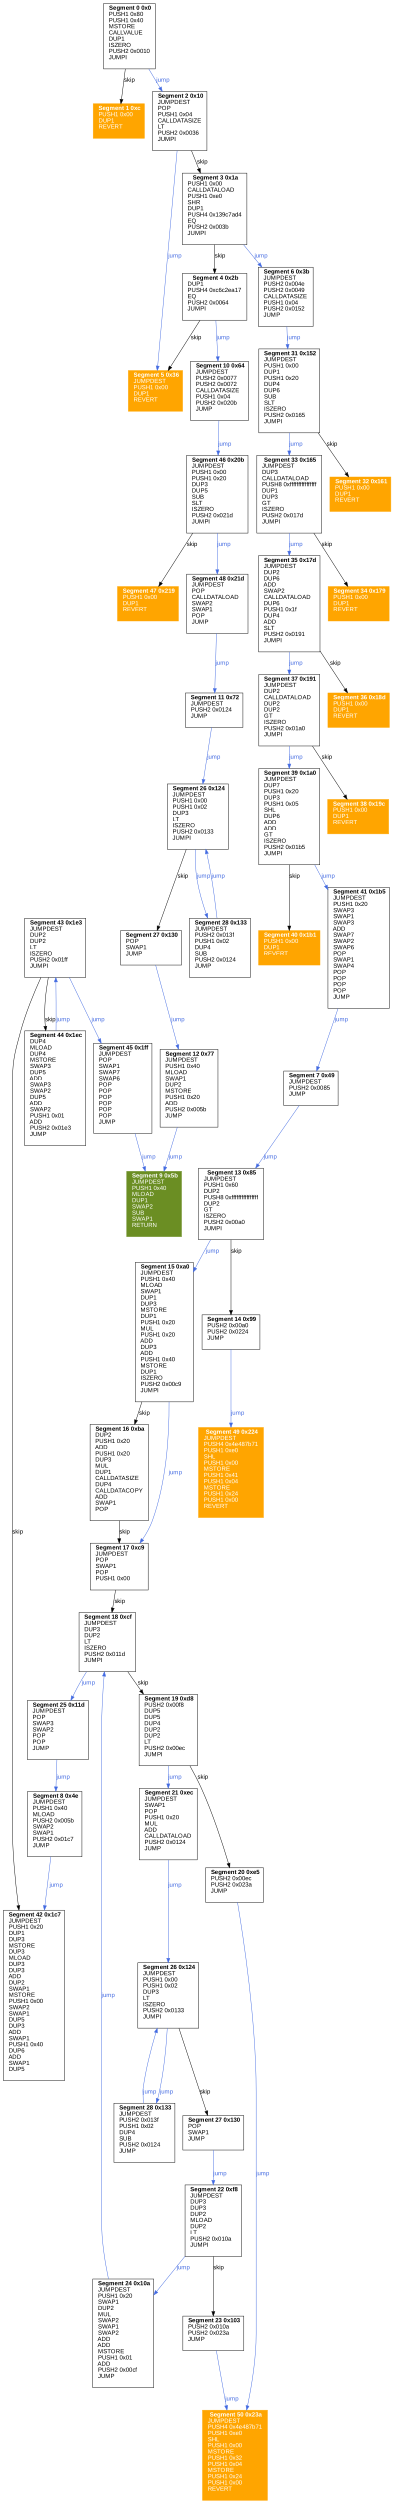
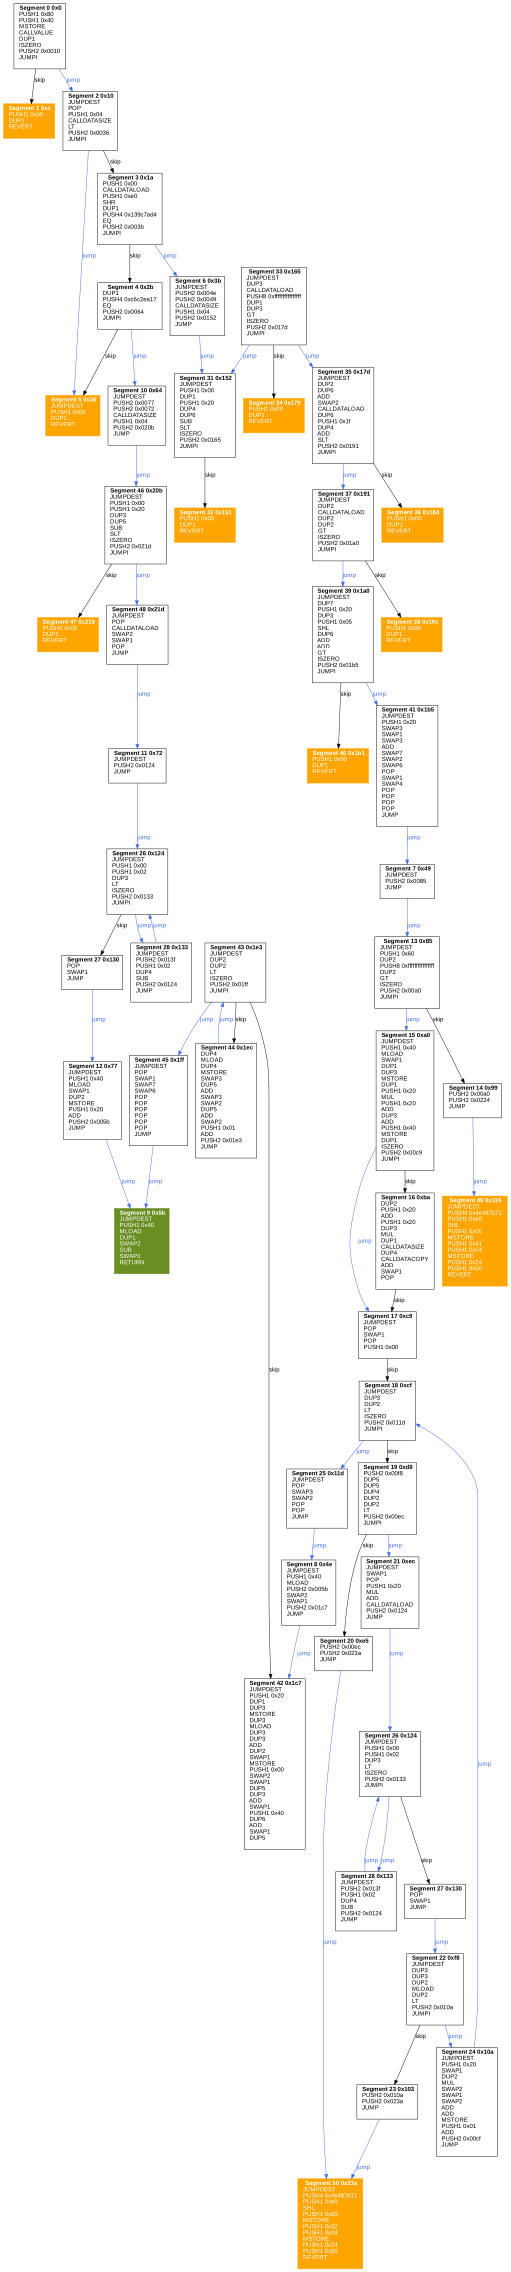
(289, 442) -> (242, 357)
